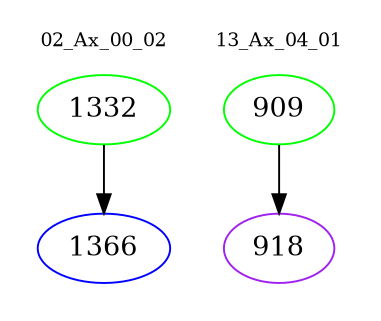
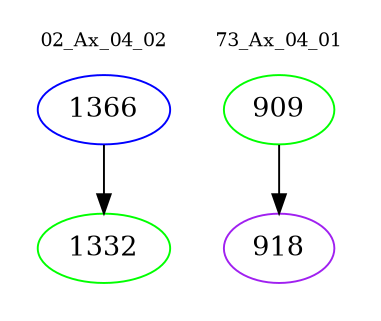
(104, 41) -> (104, 41)
(279, 41) -> (279, 41)
(104, 170) -> (104, 170)
